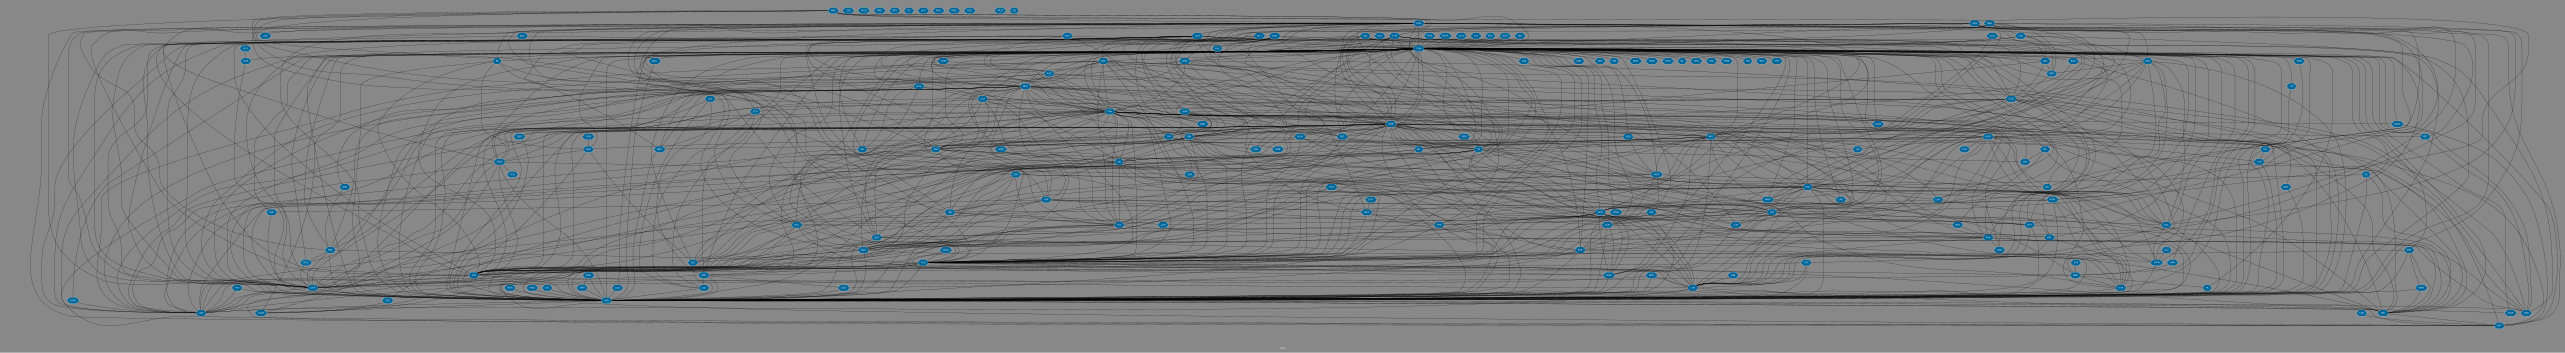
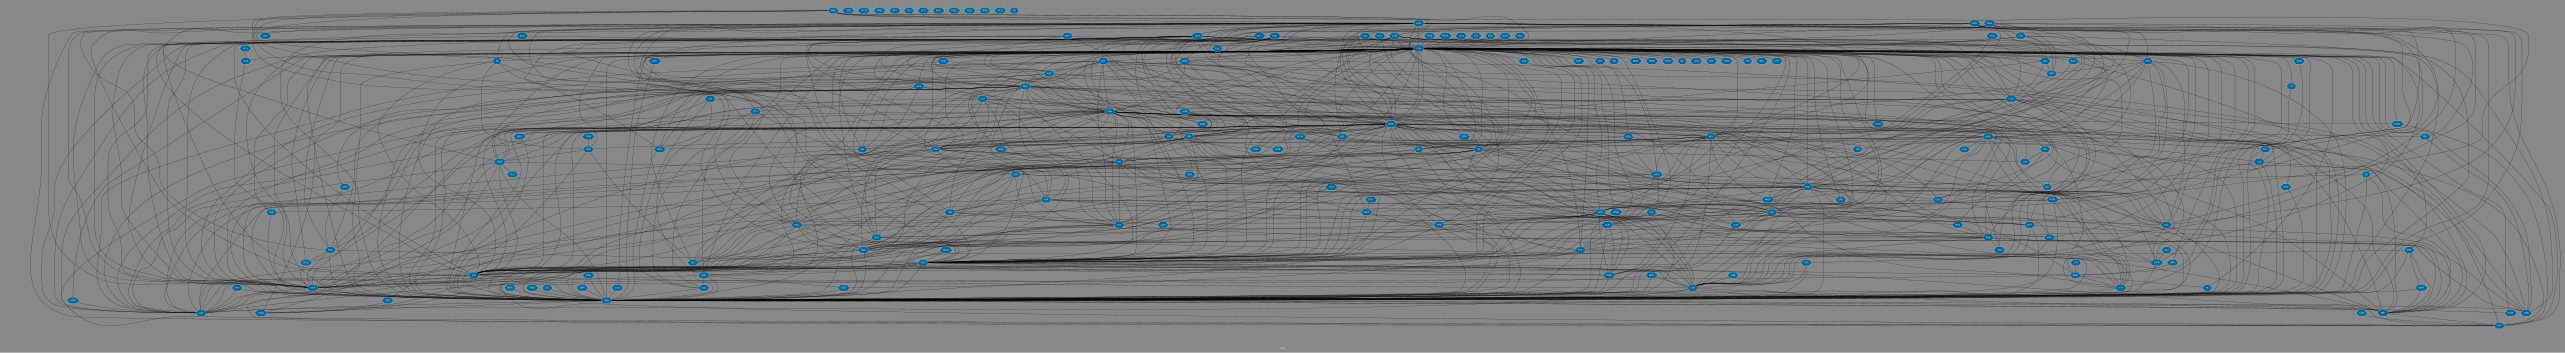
none -> (985, 11)
